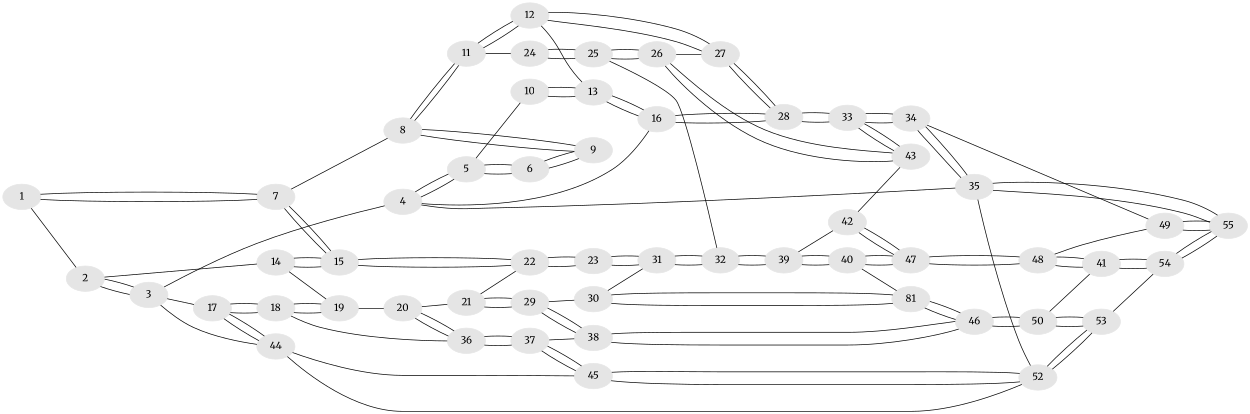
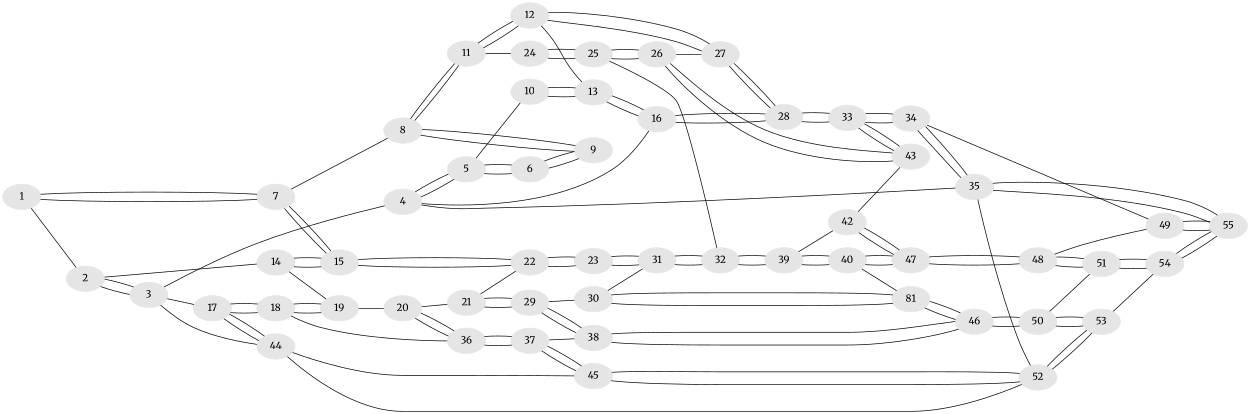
(1101, 264) -> (1101, 264)
